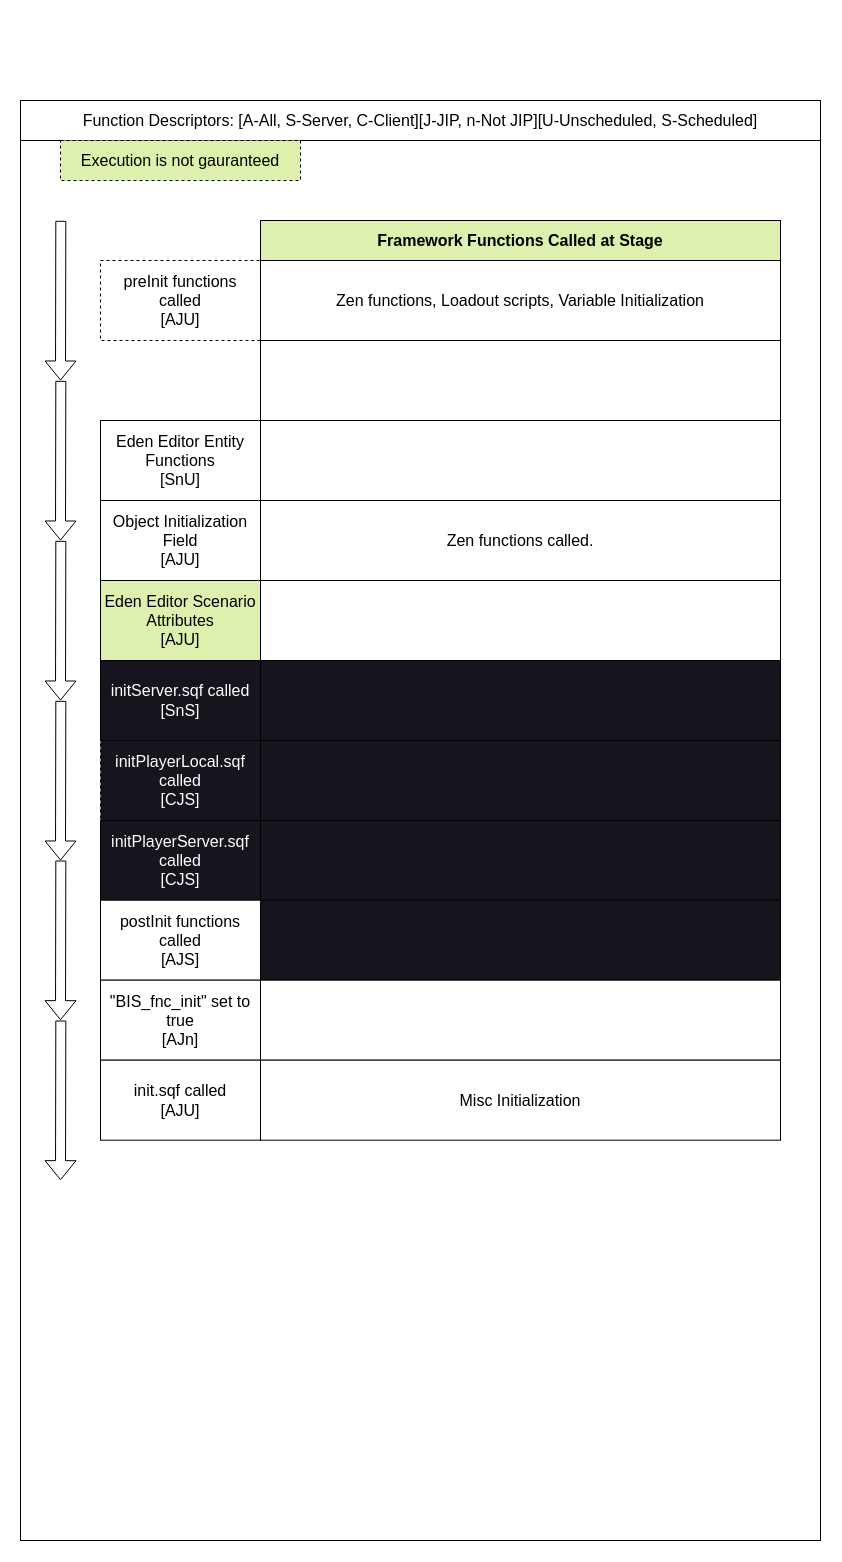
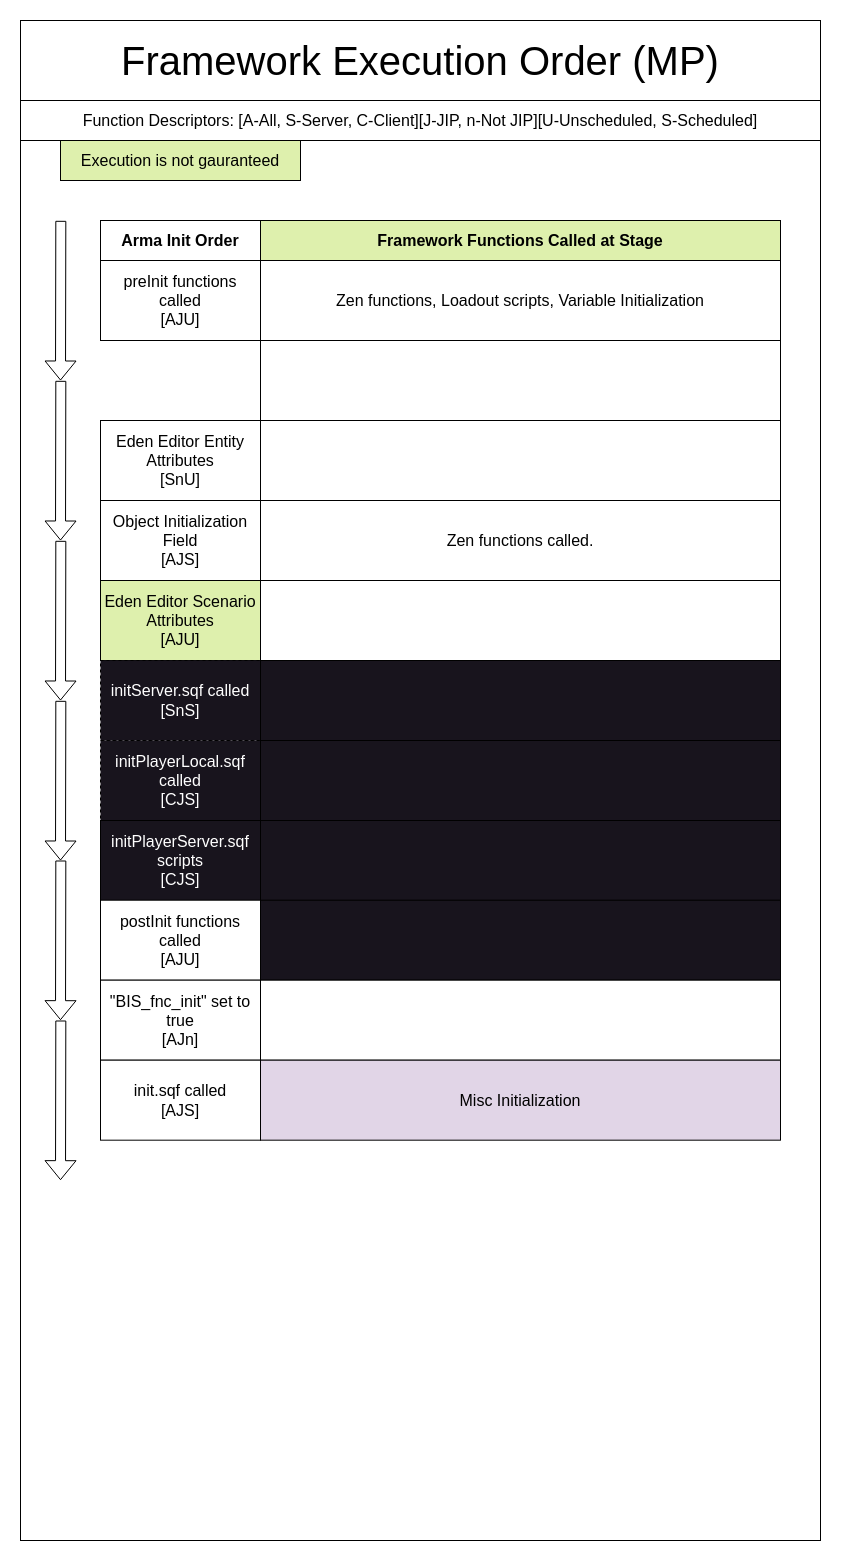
none -> (421, 61)
(181, 161) -> (181, 161)
none -> (181, 241)
(181, 301) -> (181, 301)
(181, 461) -> (181, 461)
(181, 541) -> (181, 541)
(181, 701) -> (181, 701)
(181, 861) -> (181, 861)
(181, 941) -> (181, 941)
(521, 1100) -> (521, 1100)
(181, 1101) -> (181, 1101)
